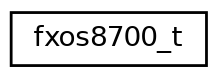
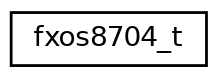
(109, 39) -> (109, 39)
